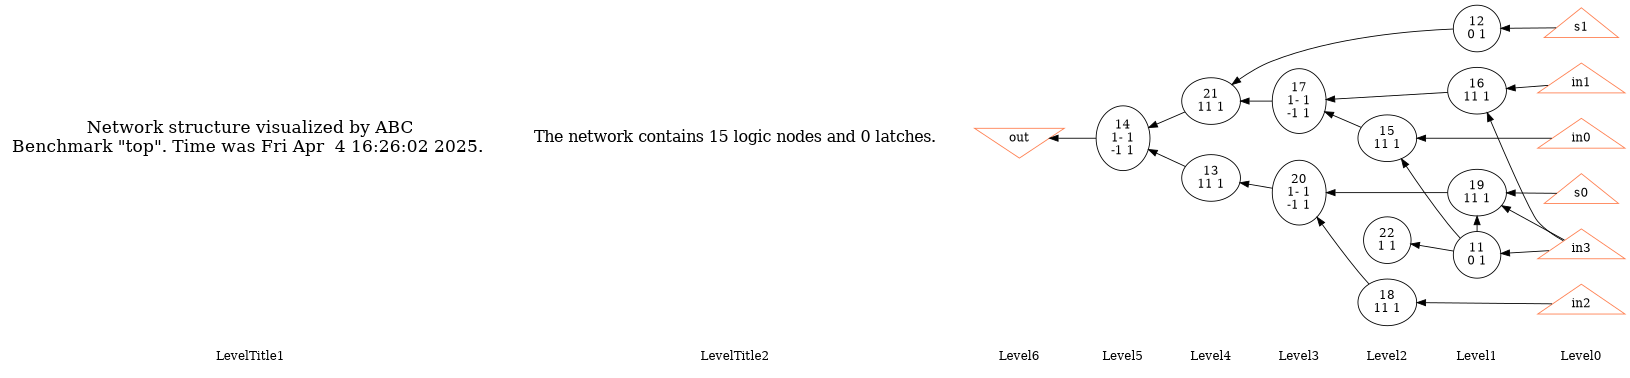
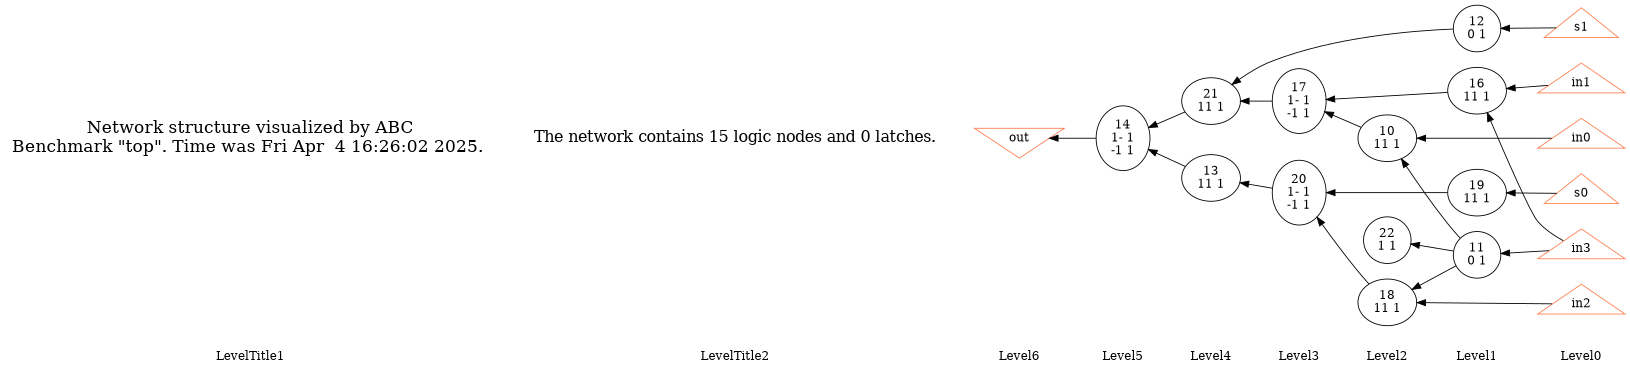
(1387, 138) -> (1387, 138)
(1531, 222) -> none
(1477, 228) -> (1438, 276)
